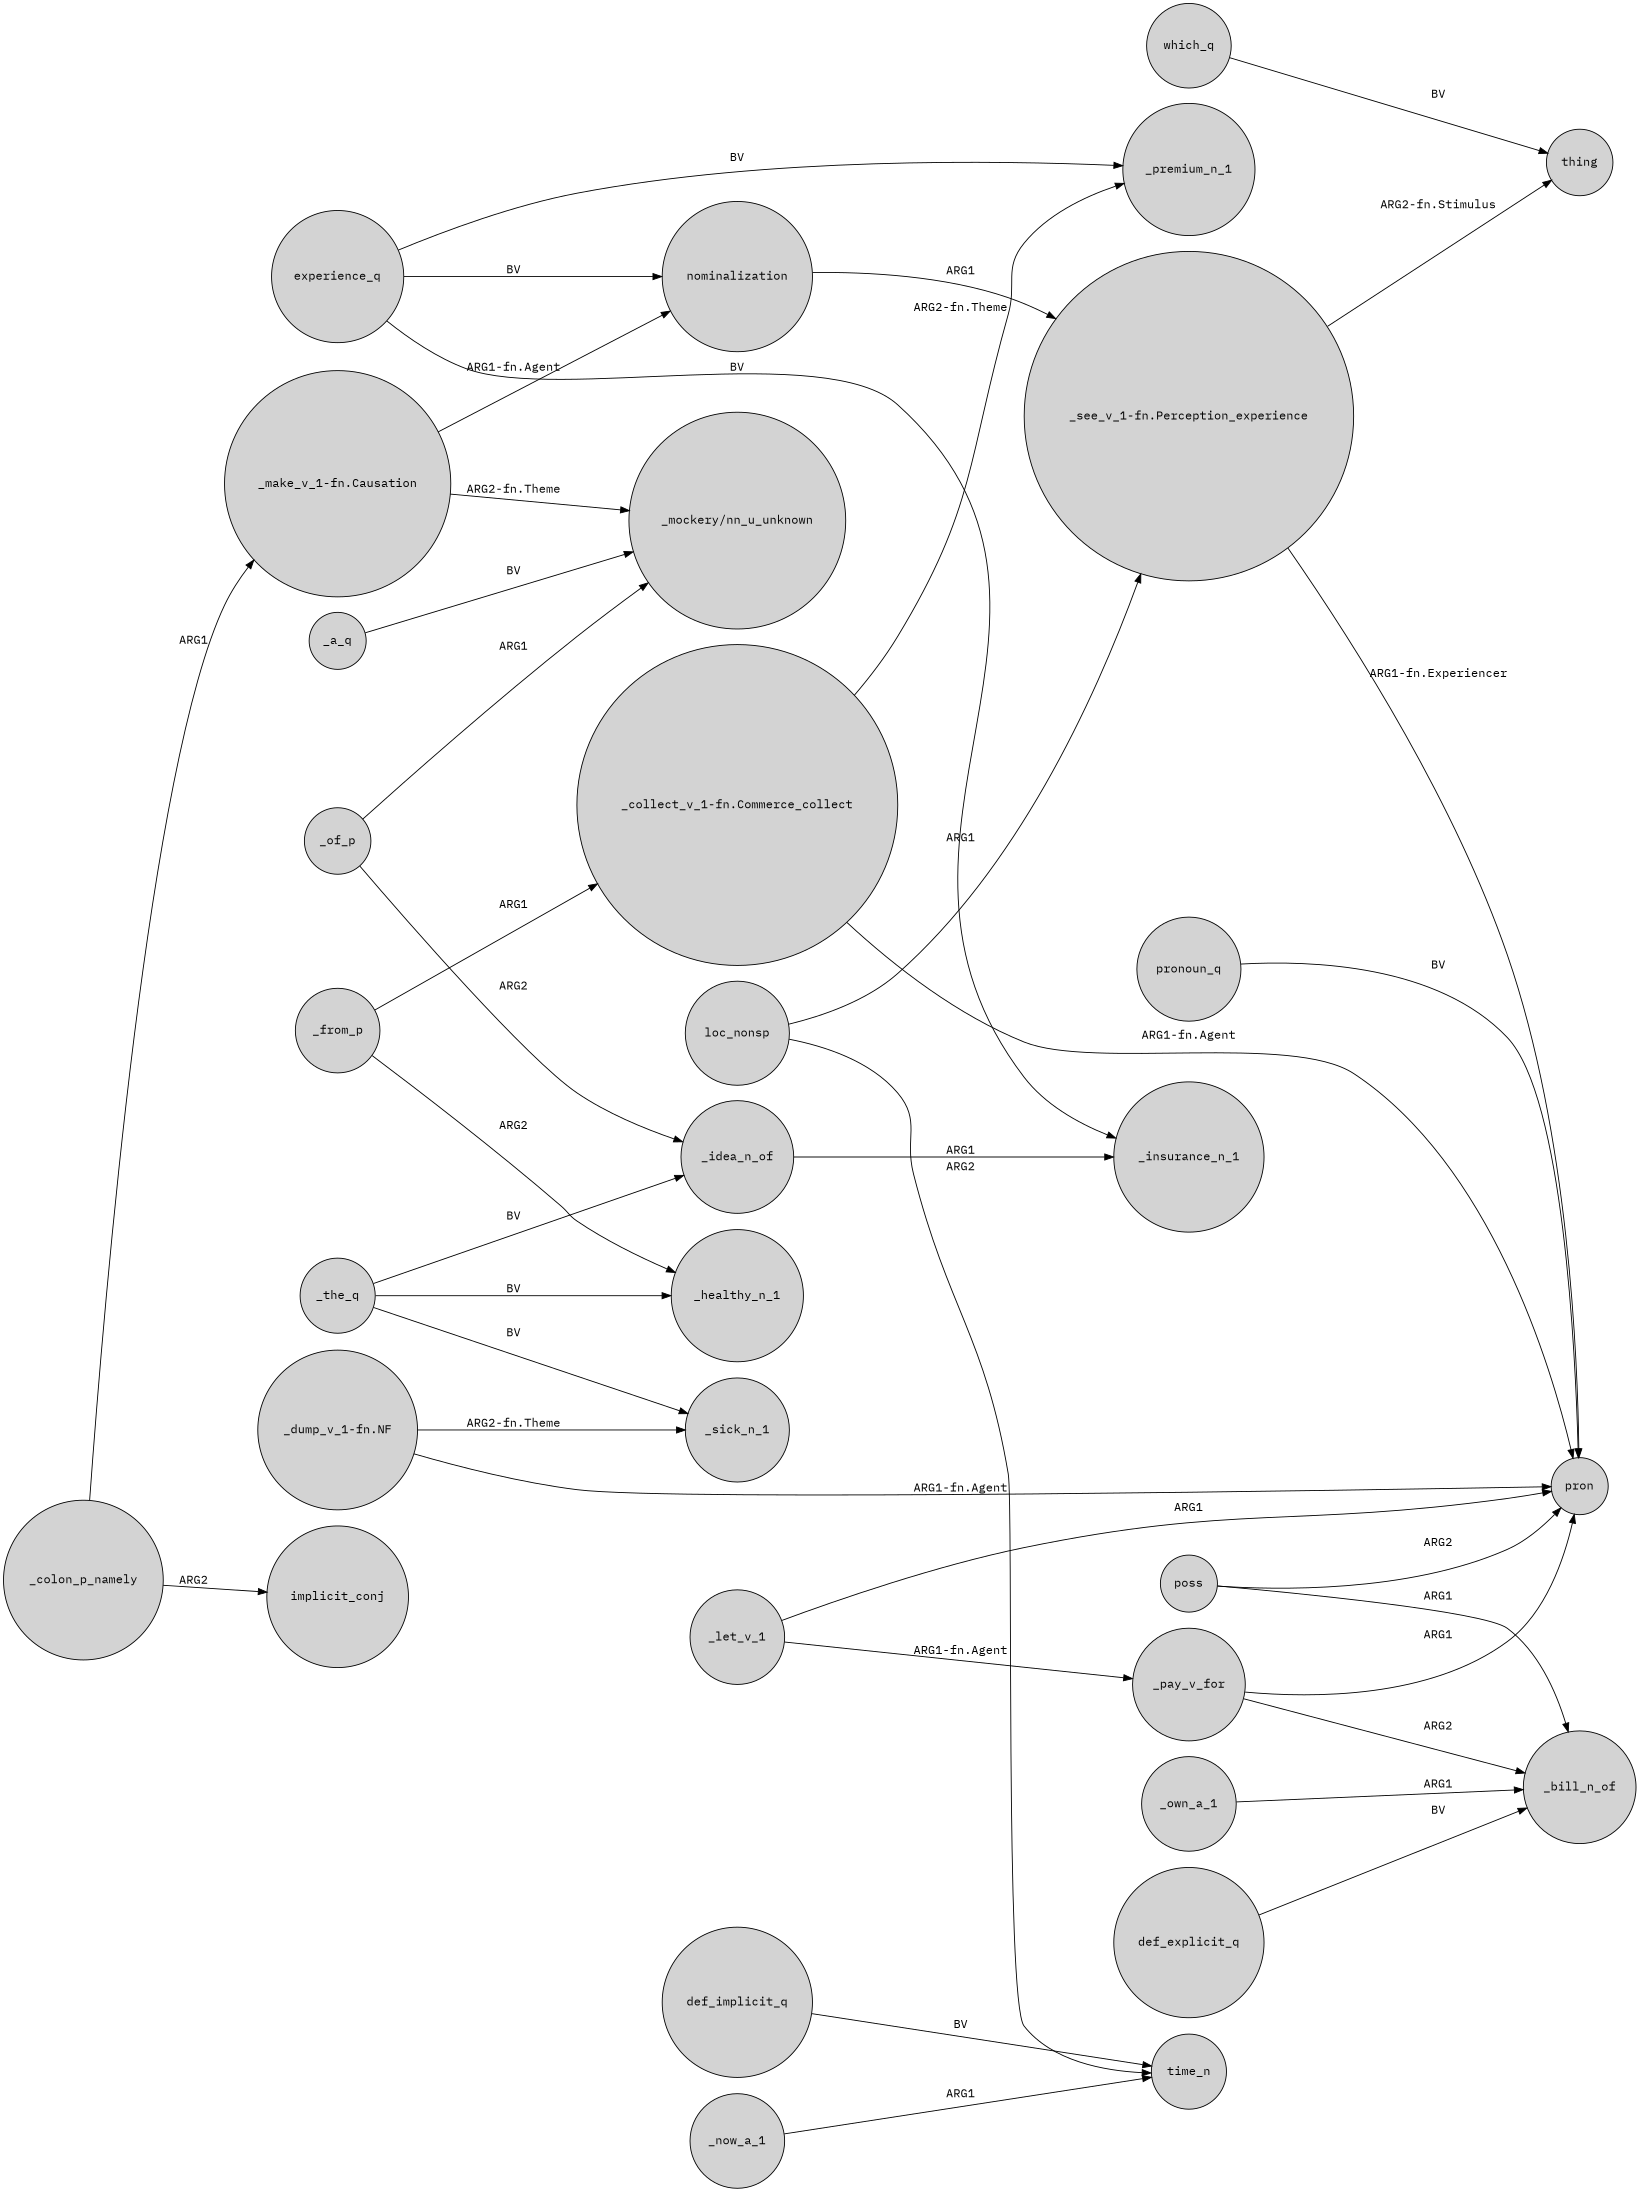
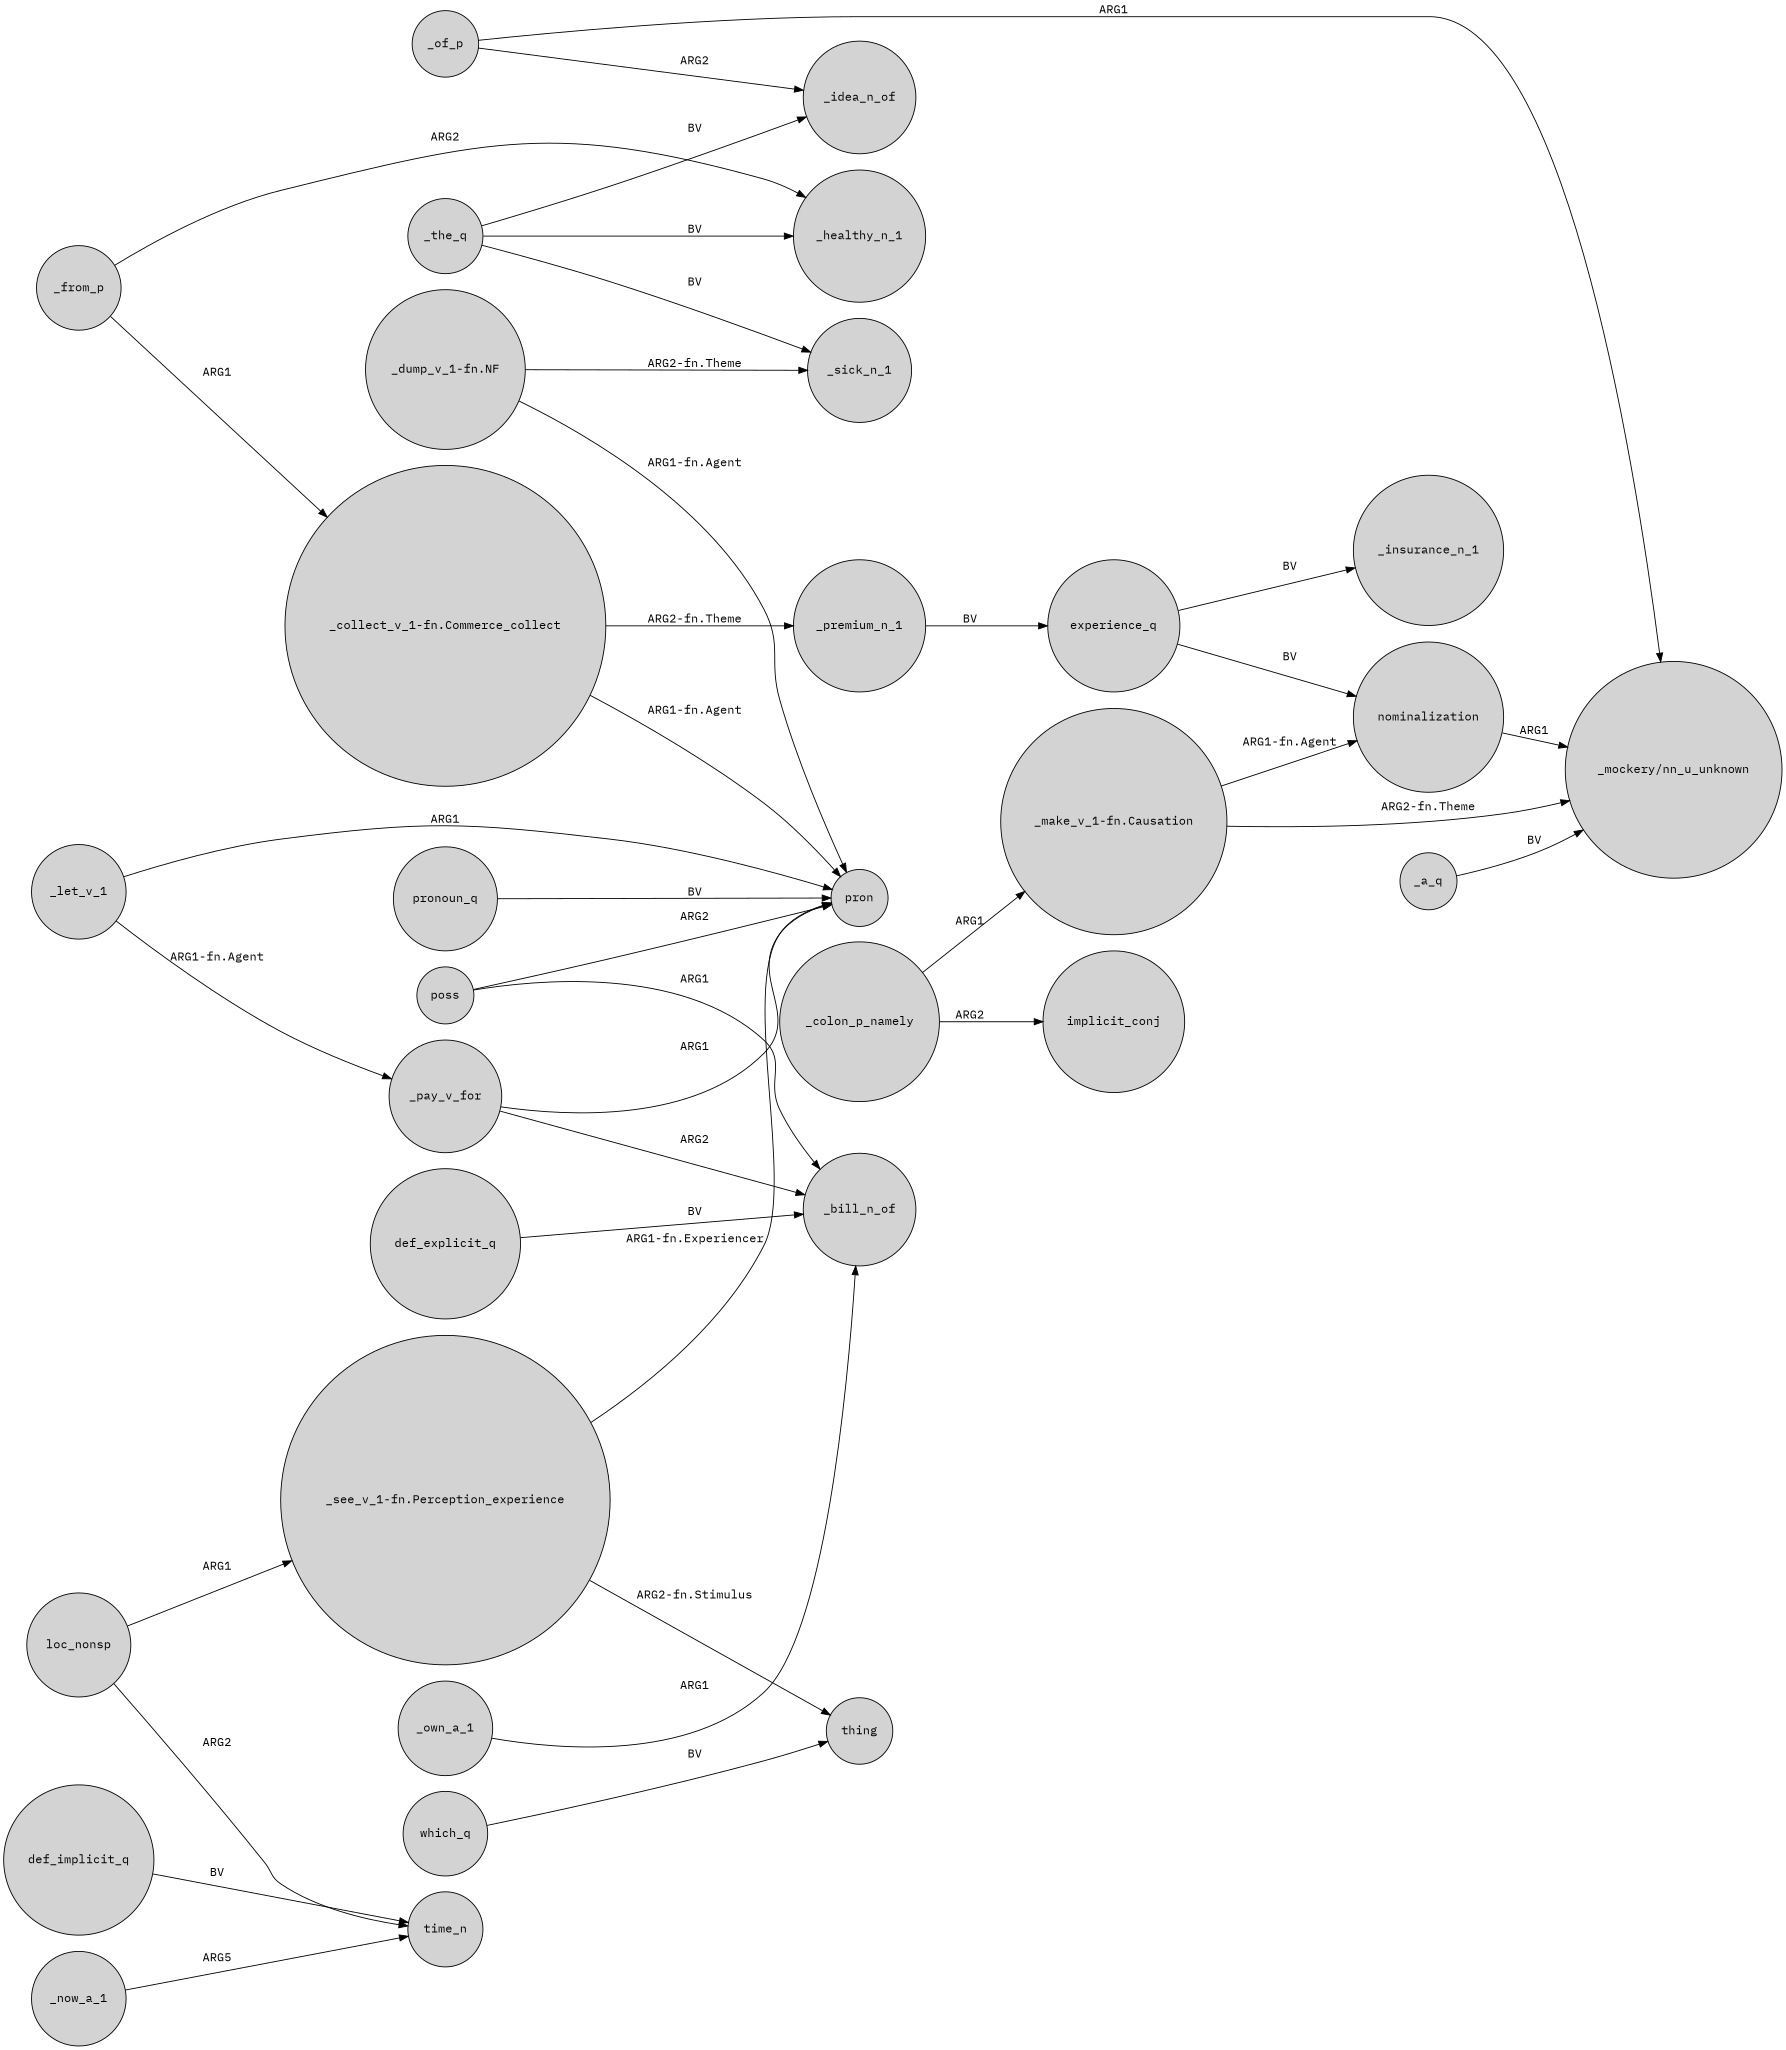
(751, 171) -> (982, 626)
(933, 280) -> (1531, 739)
(949, 1157) -> none
(961, 2094) -> (217, 1958)
